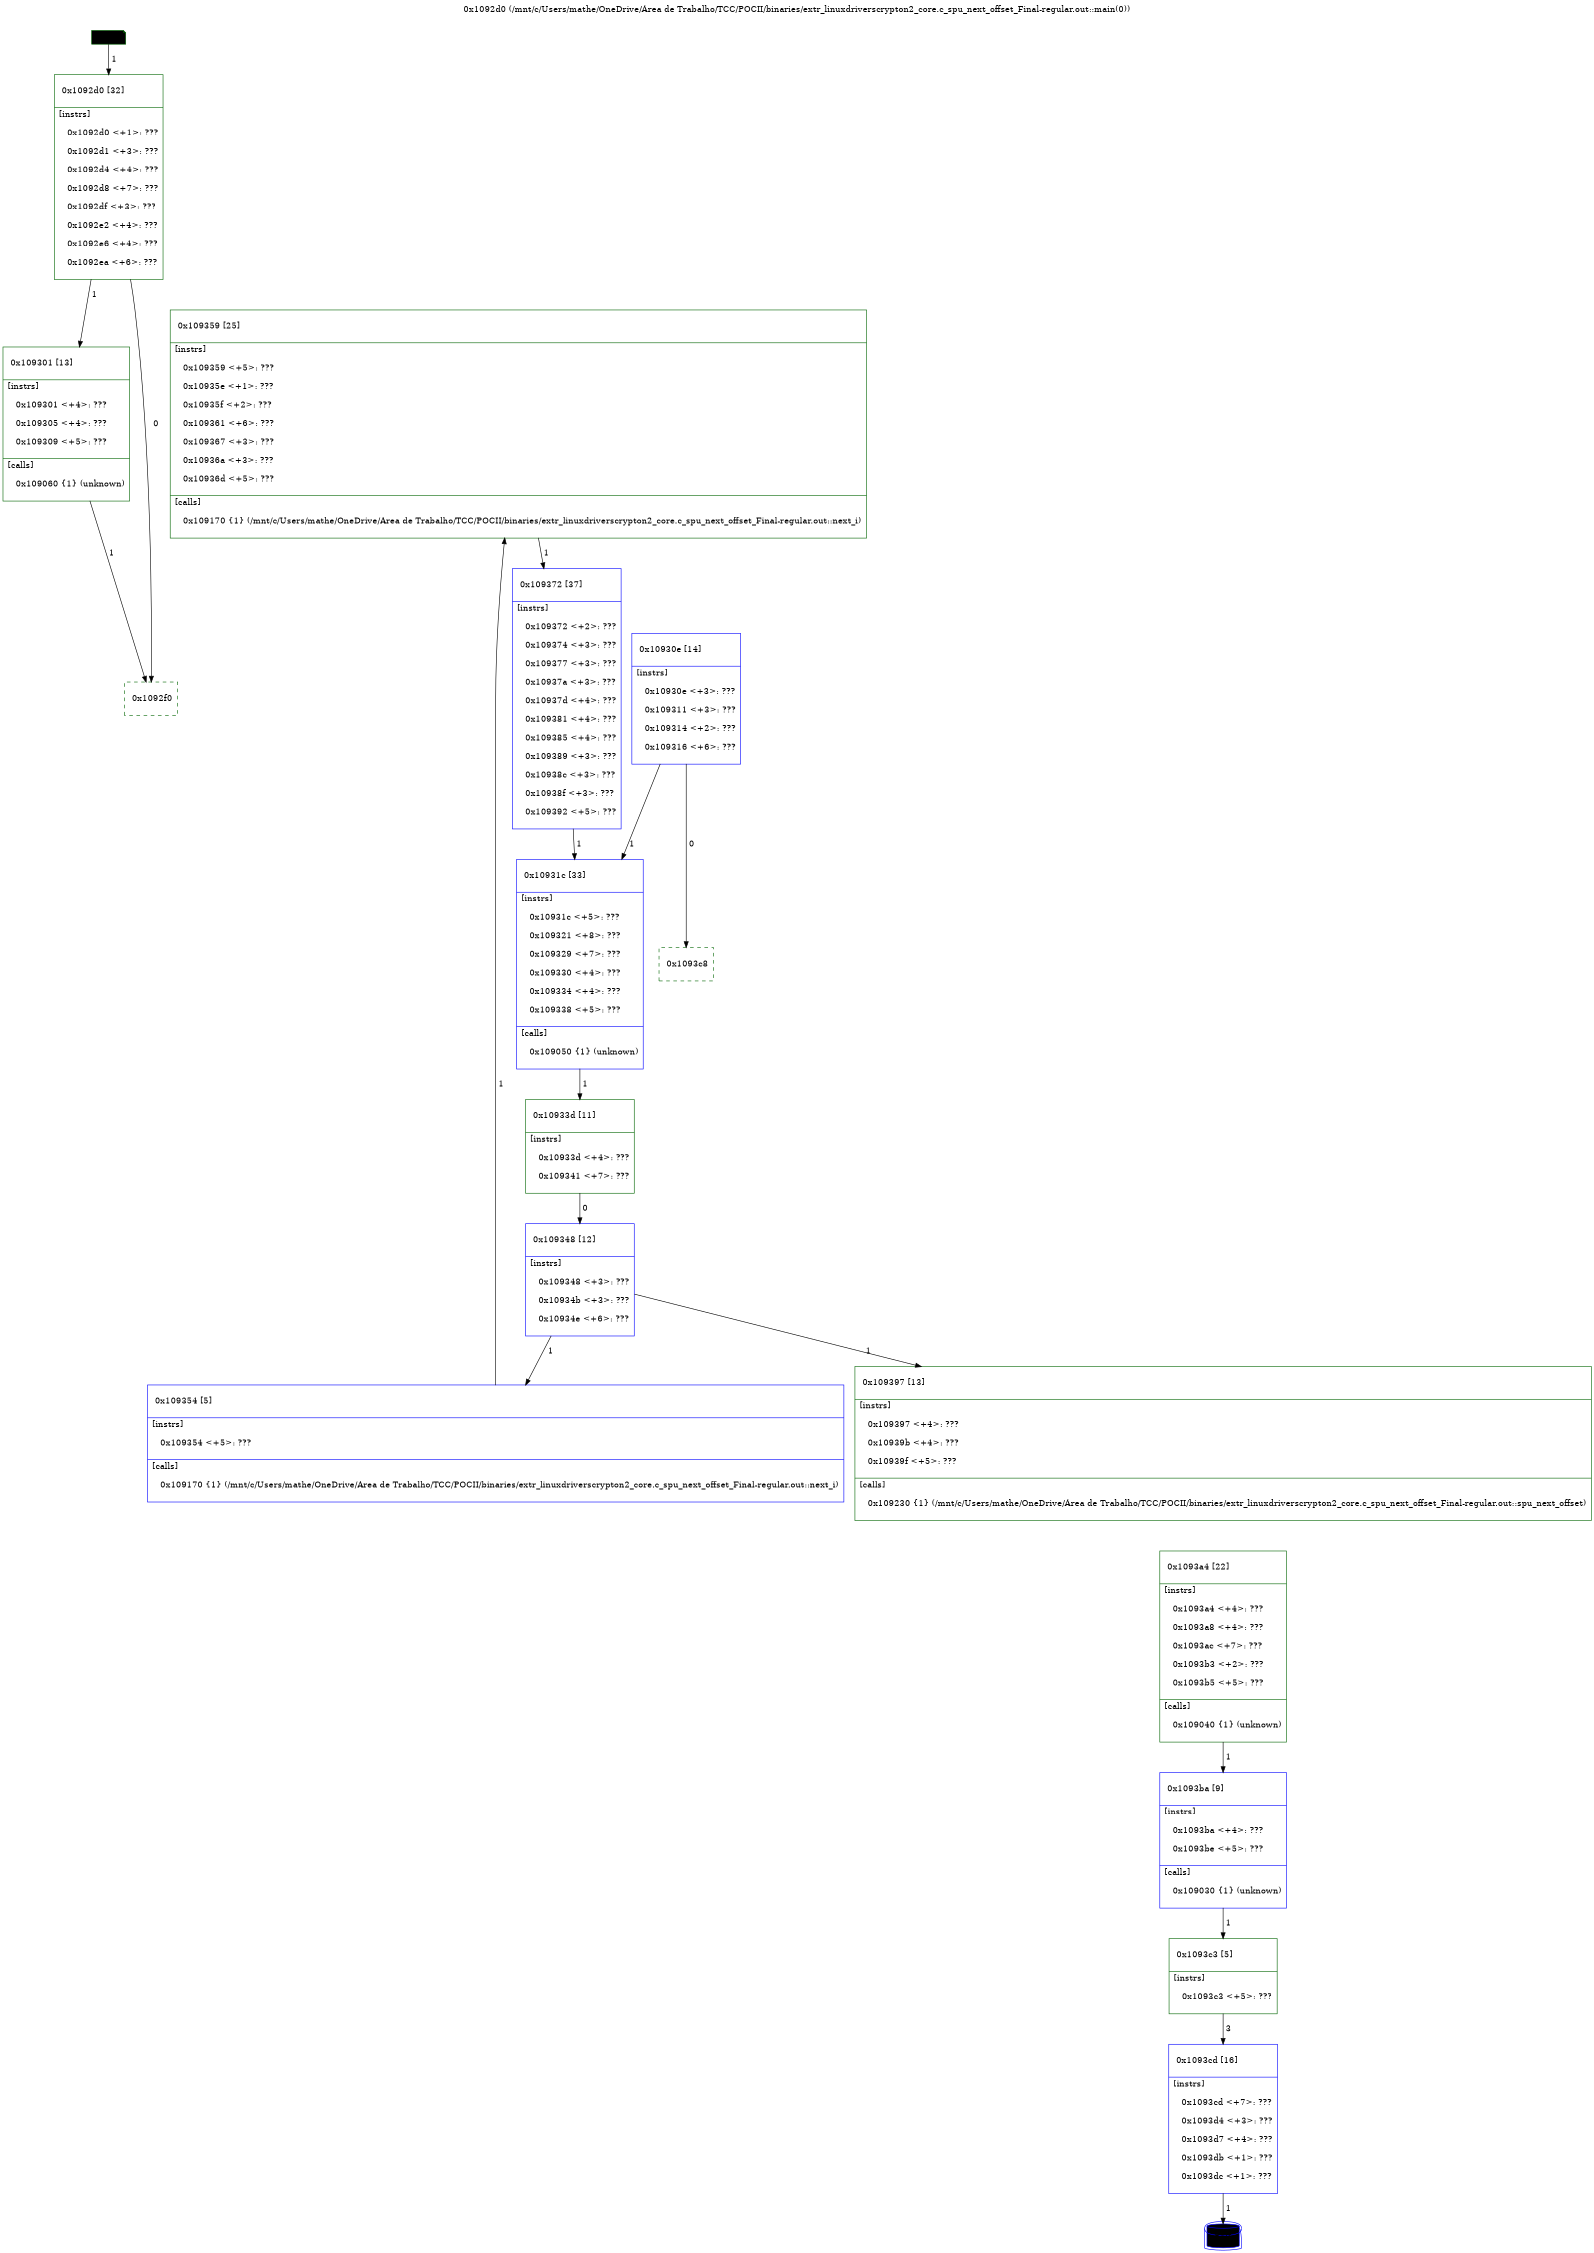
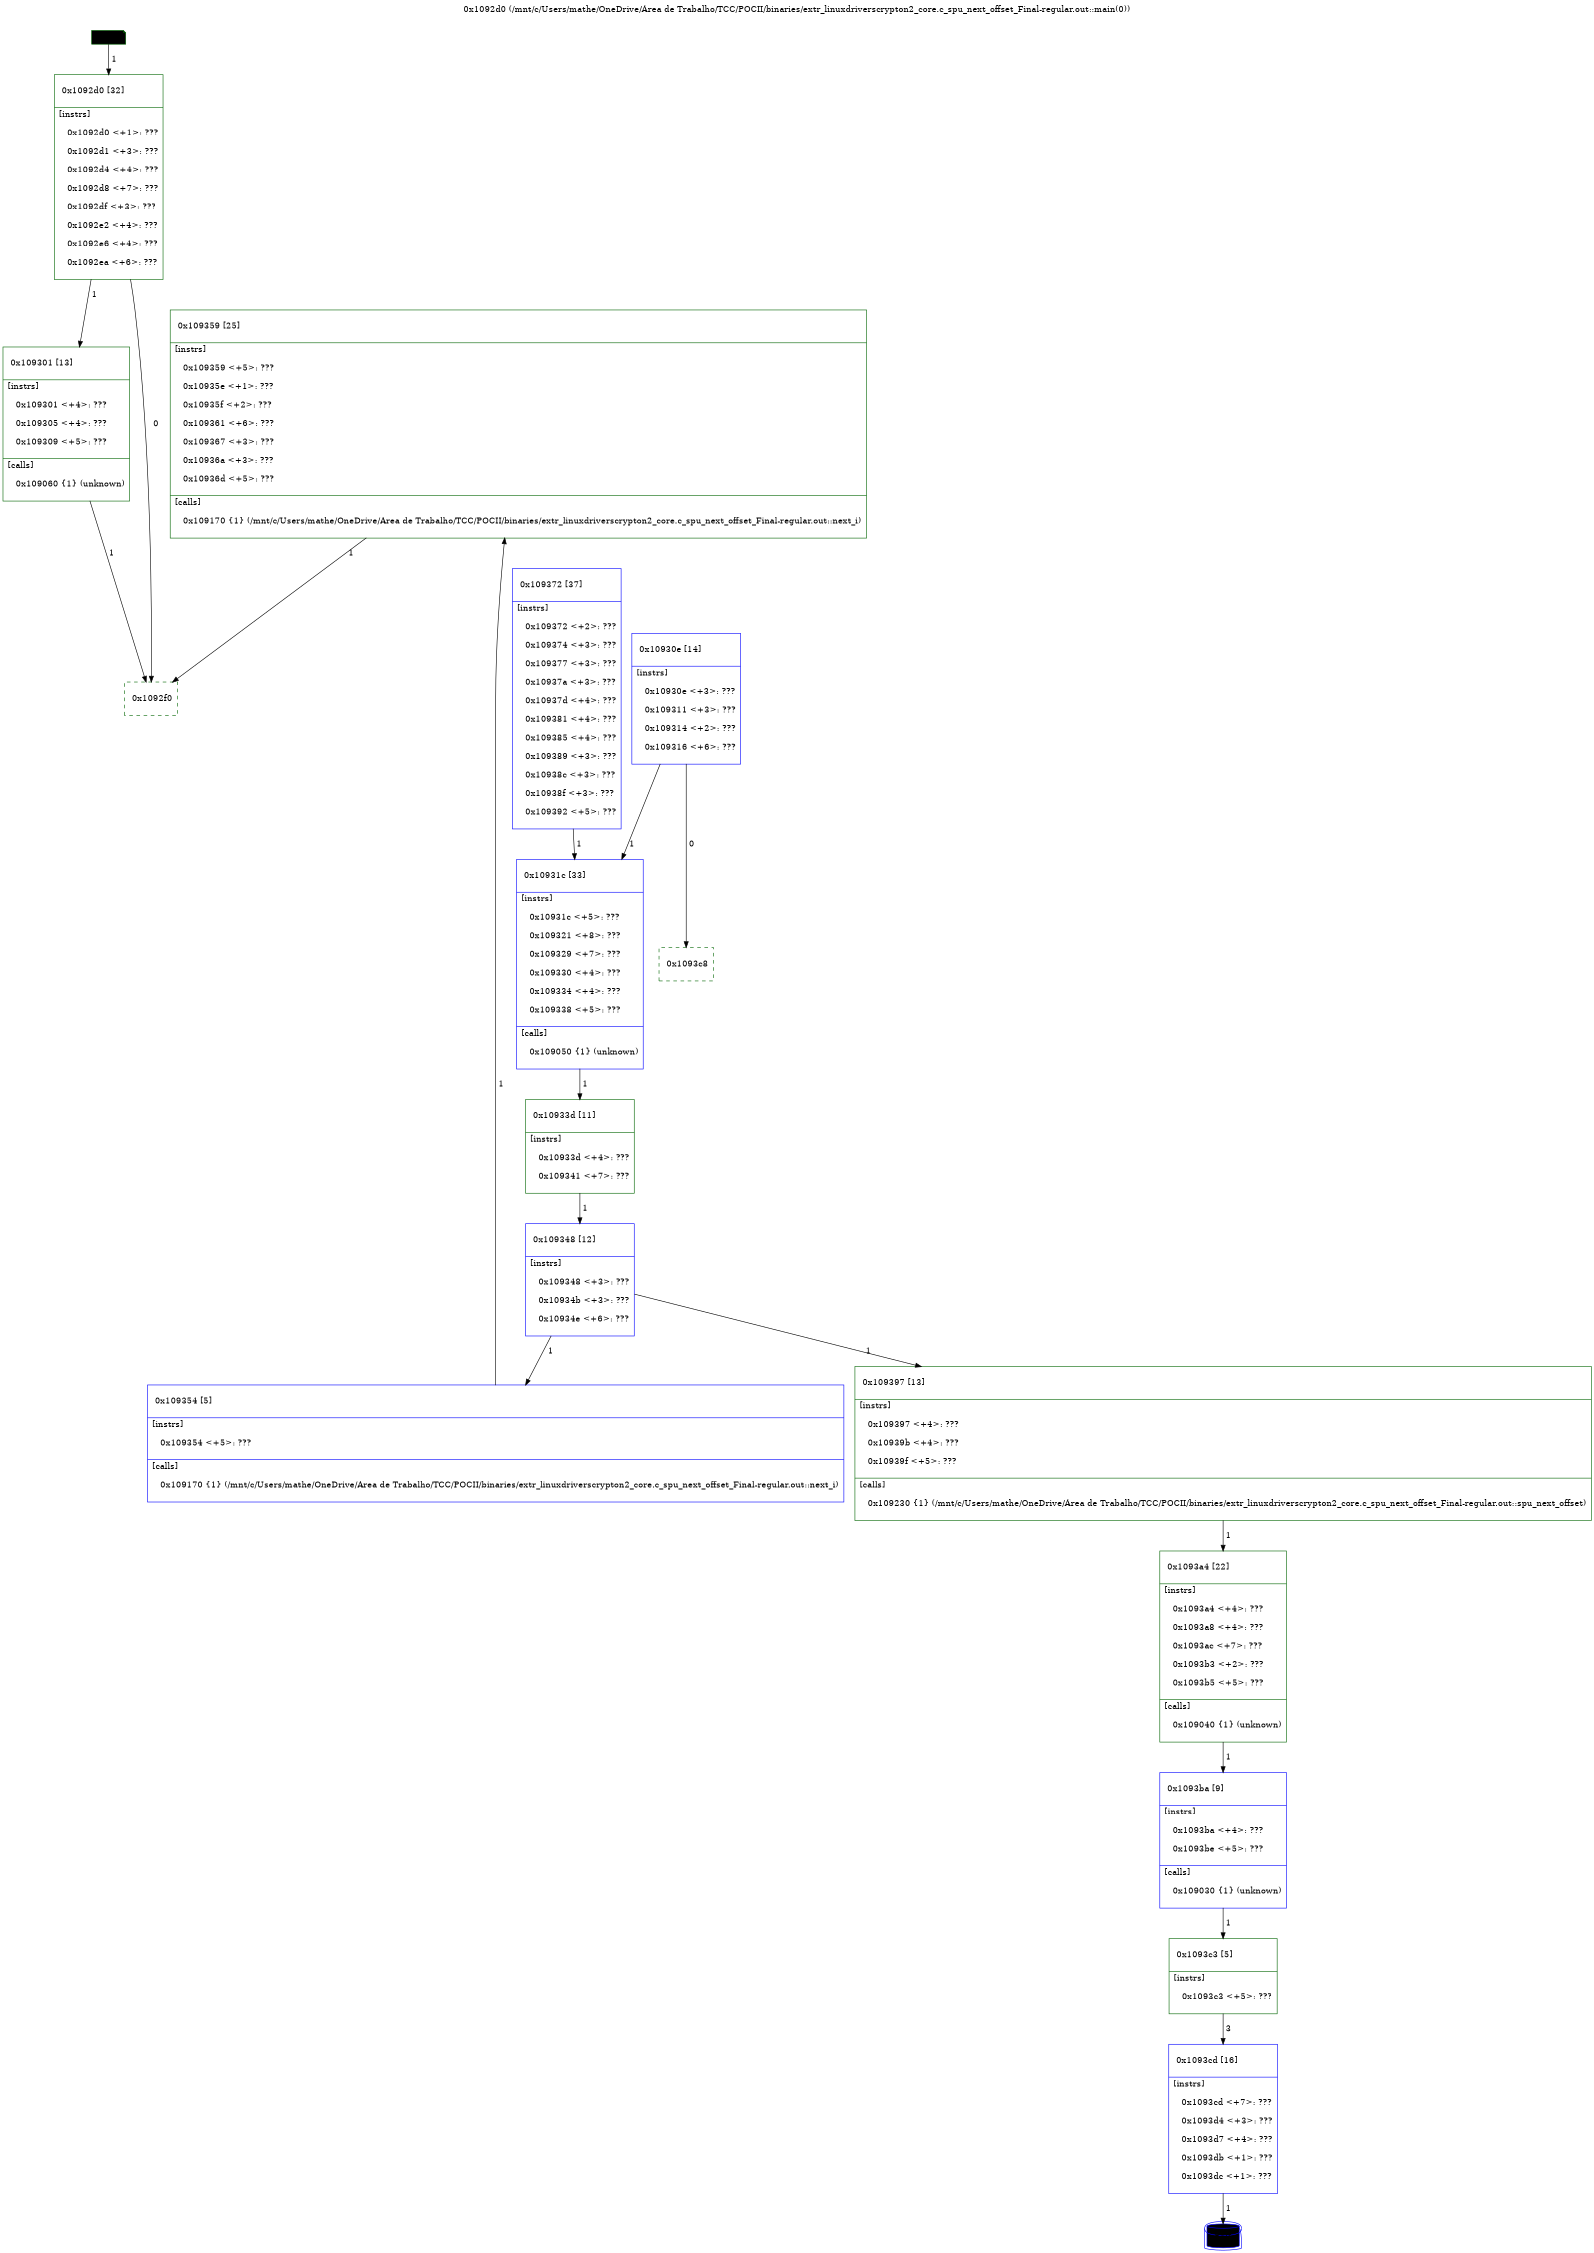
(541, 550) -> (272, 608)
(584, 1208) -> (584, 1208)
none -> (1223, 1533)
